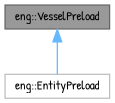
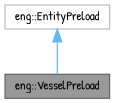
(57, 58) -> (57, 58)
